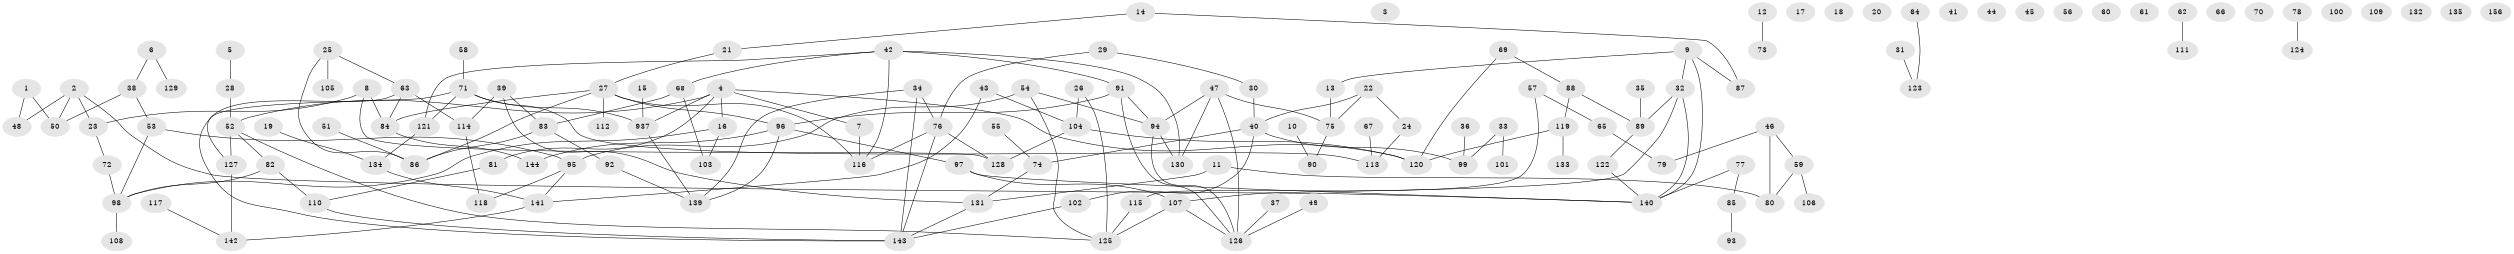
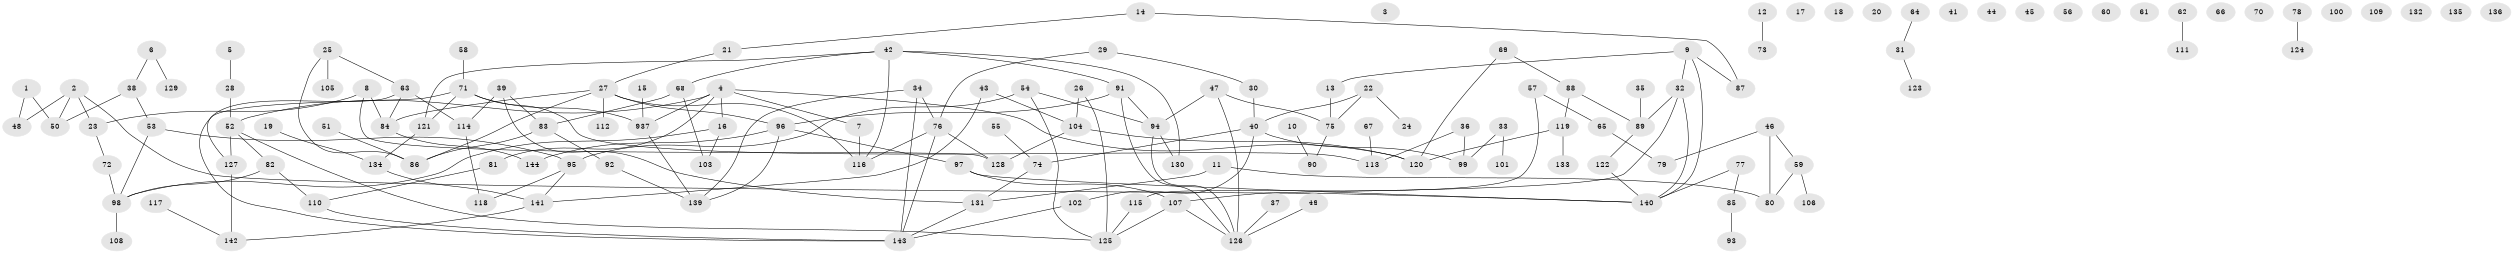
(2496, 12) -> (2496, 12)
(1920, 50) -> (1908, 31)
(1197, 127) -> none
(1391, 145) -> (1419, 146)
